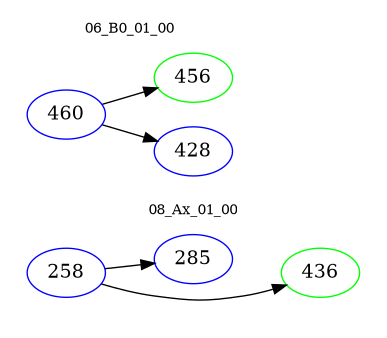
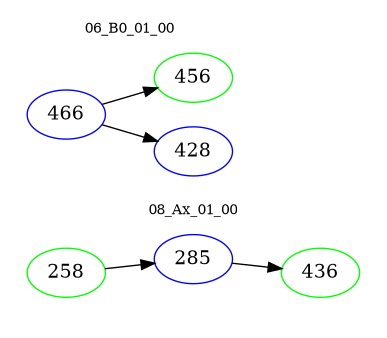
(66, 115) -> (66, 115)
(66, 273) -> (66, 273)
(187, 300) -> (250, 265)
